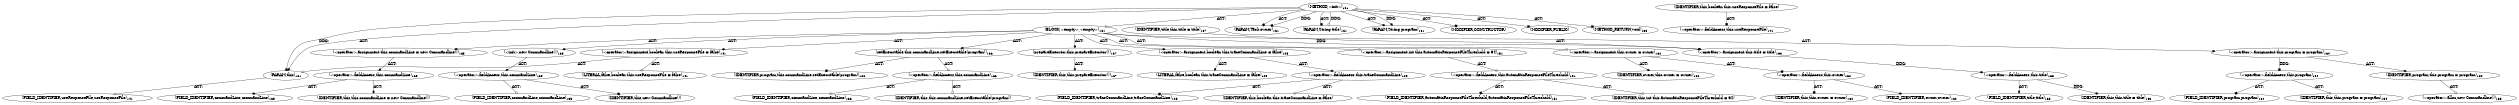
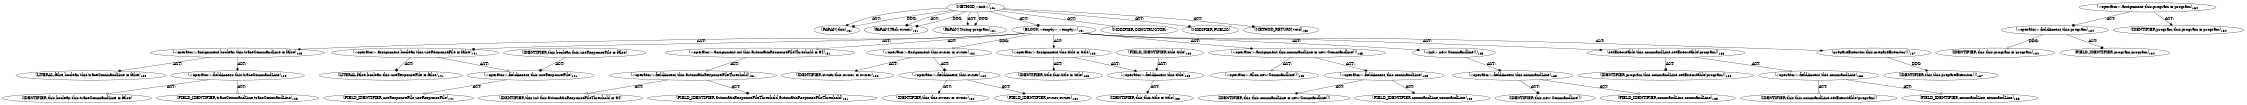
(1403, 17) -> (1055, 18)
(1205, 18) -> (1013, 18)
(1204, 30) -> (1086, 75)
(1325, 30) -> none
(881, 41) -> (750, 42)
(1142, 41) -> (1005, 41)
(1322, 41) -> (1059, 41)
(1658, 41) -> none
(1451, 42) -> (1054, 63)
(650, 63) -> (404, 63)
(1080, 64) -> (1917, 64)
(1902, 64) -> (1116, 64)
(2285, 64) -> (2112, 19)
(467, 68) -> (472, 64)
(2019, 85) -> (1158, 63)
(191, 86) -> (466, 87)
(1814, 86) -> (943, 85)
(2448, 86) -> (1282, 63)
(1240, 87) -> (238, 86)
(2079, 87) -> (1156, 87)
(2320, 87) -> (2034, 41)
